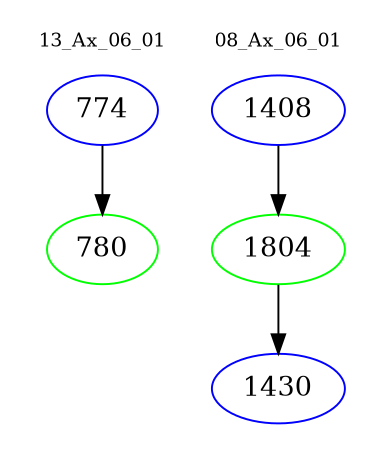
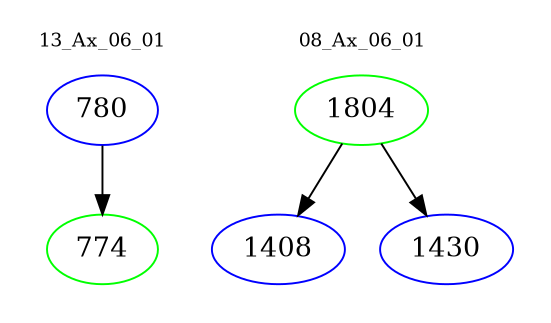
(102, 110) -> (102, 249)
(102, 170) -> (102, 170)
(278, 170) -> (325, 171)
(102, 249) -> (102, 110)
